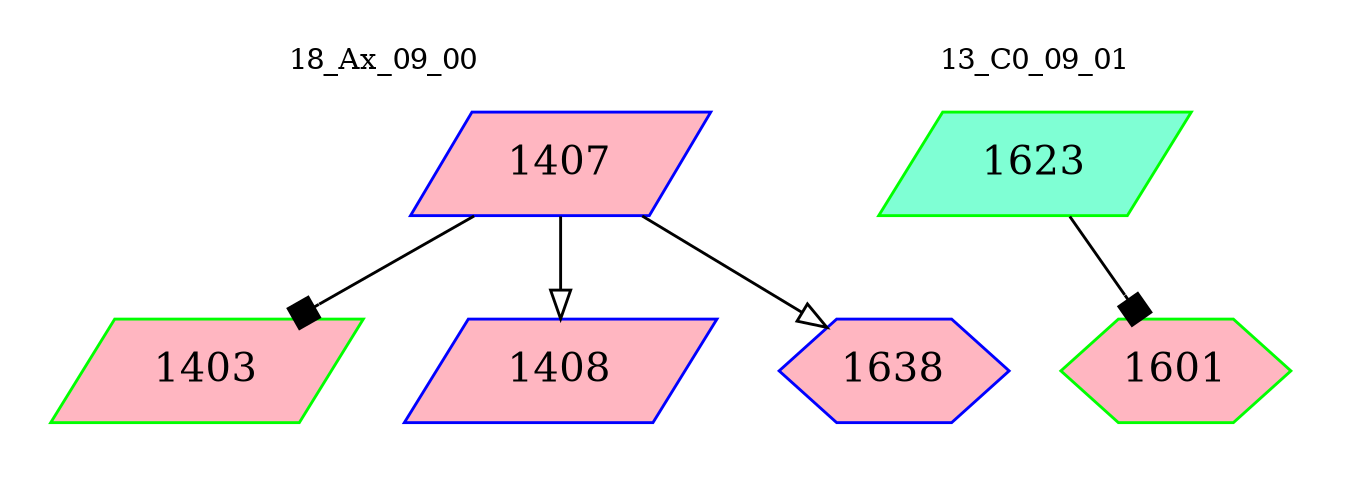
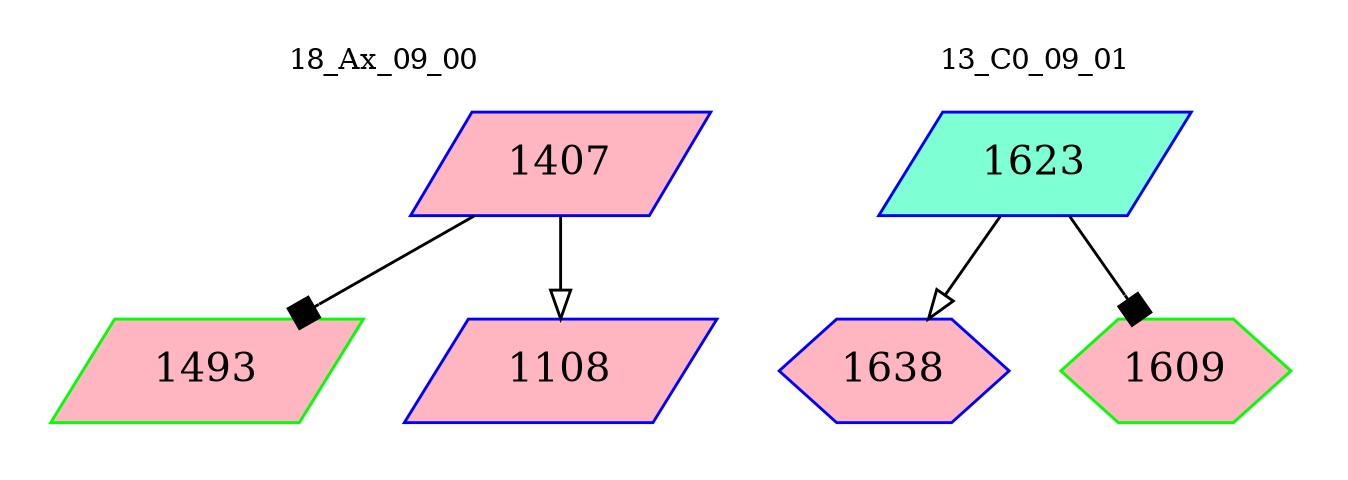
(1035, 164) -> (1035, 164)
(714, 259) -> (973, 256)
(207, 371) -> (207, 371)
(561, 371) -> (561, 371)
(1176, 371) -> (1176, 371)
